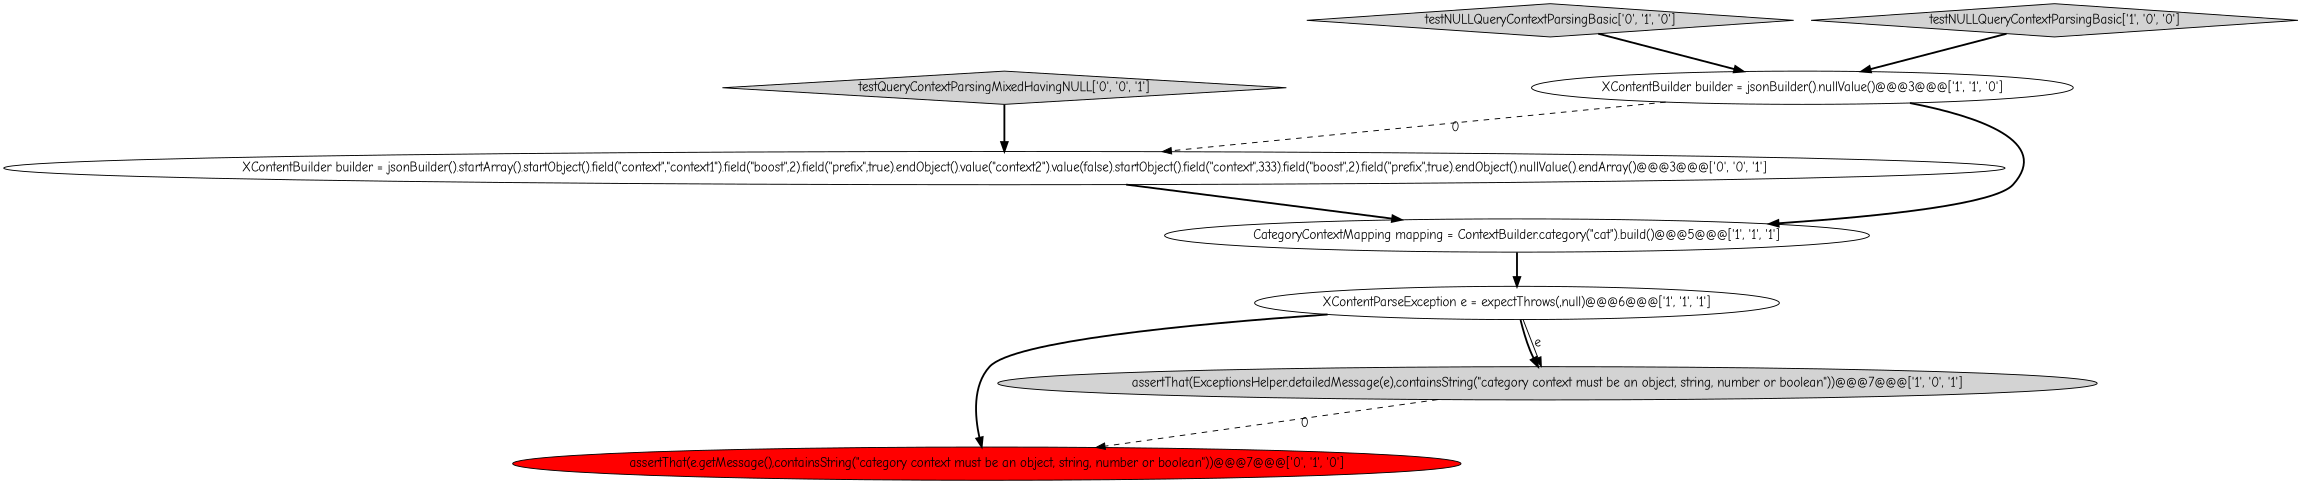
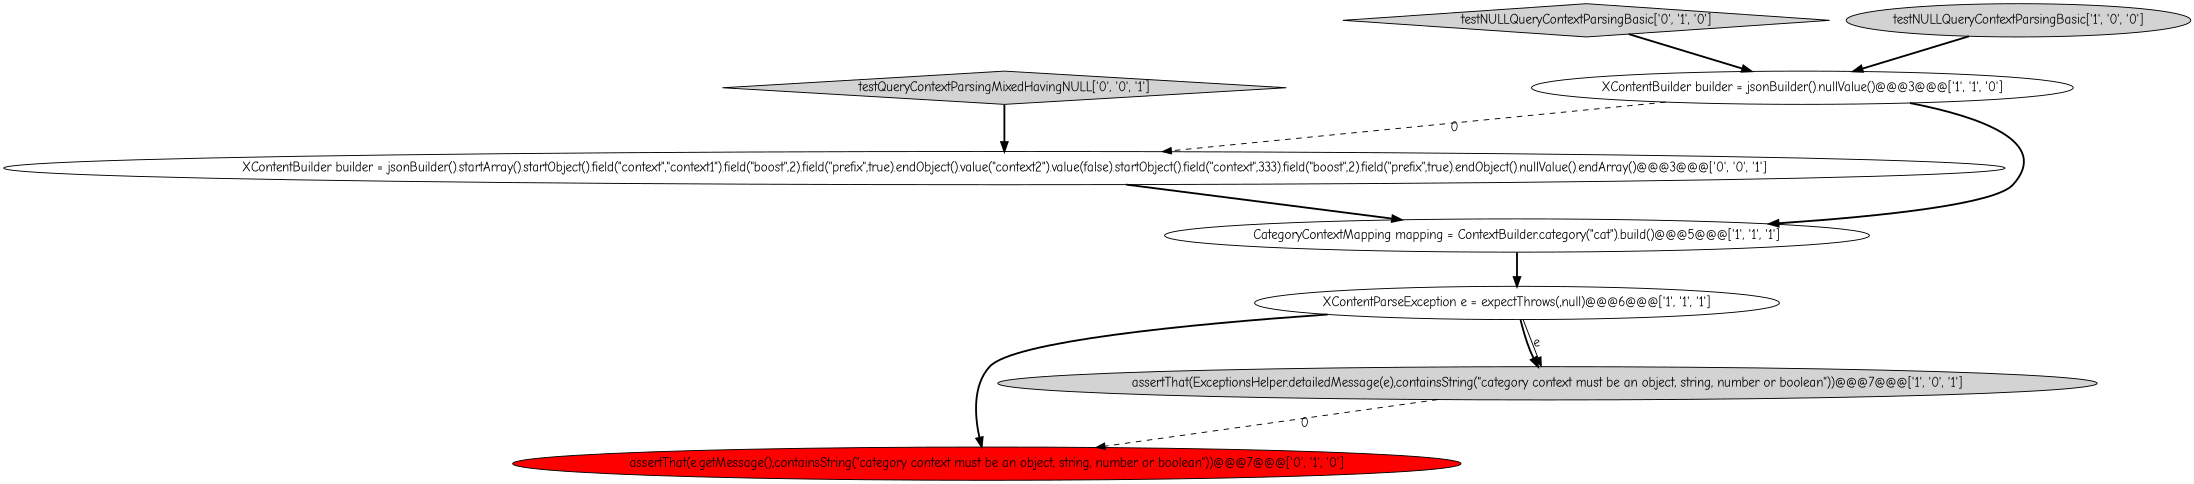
(2055, 20) -> (2019, 20)
